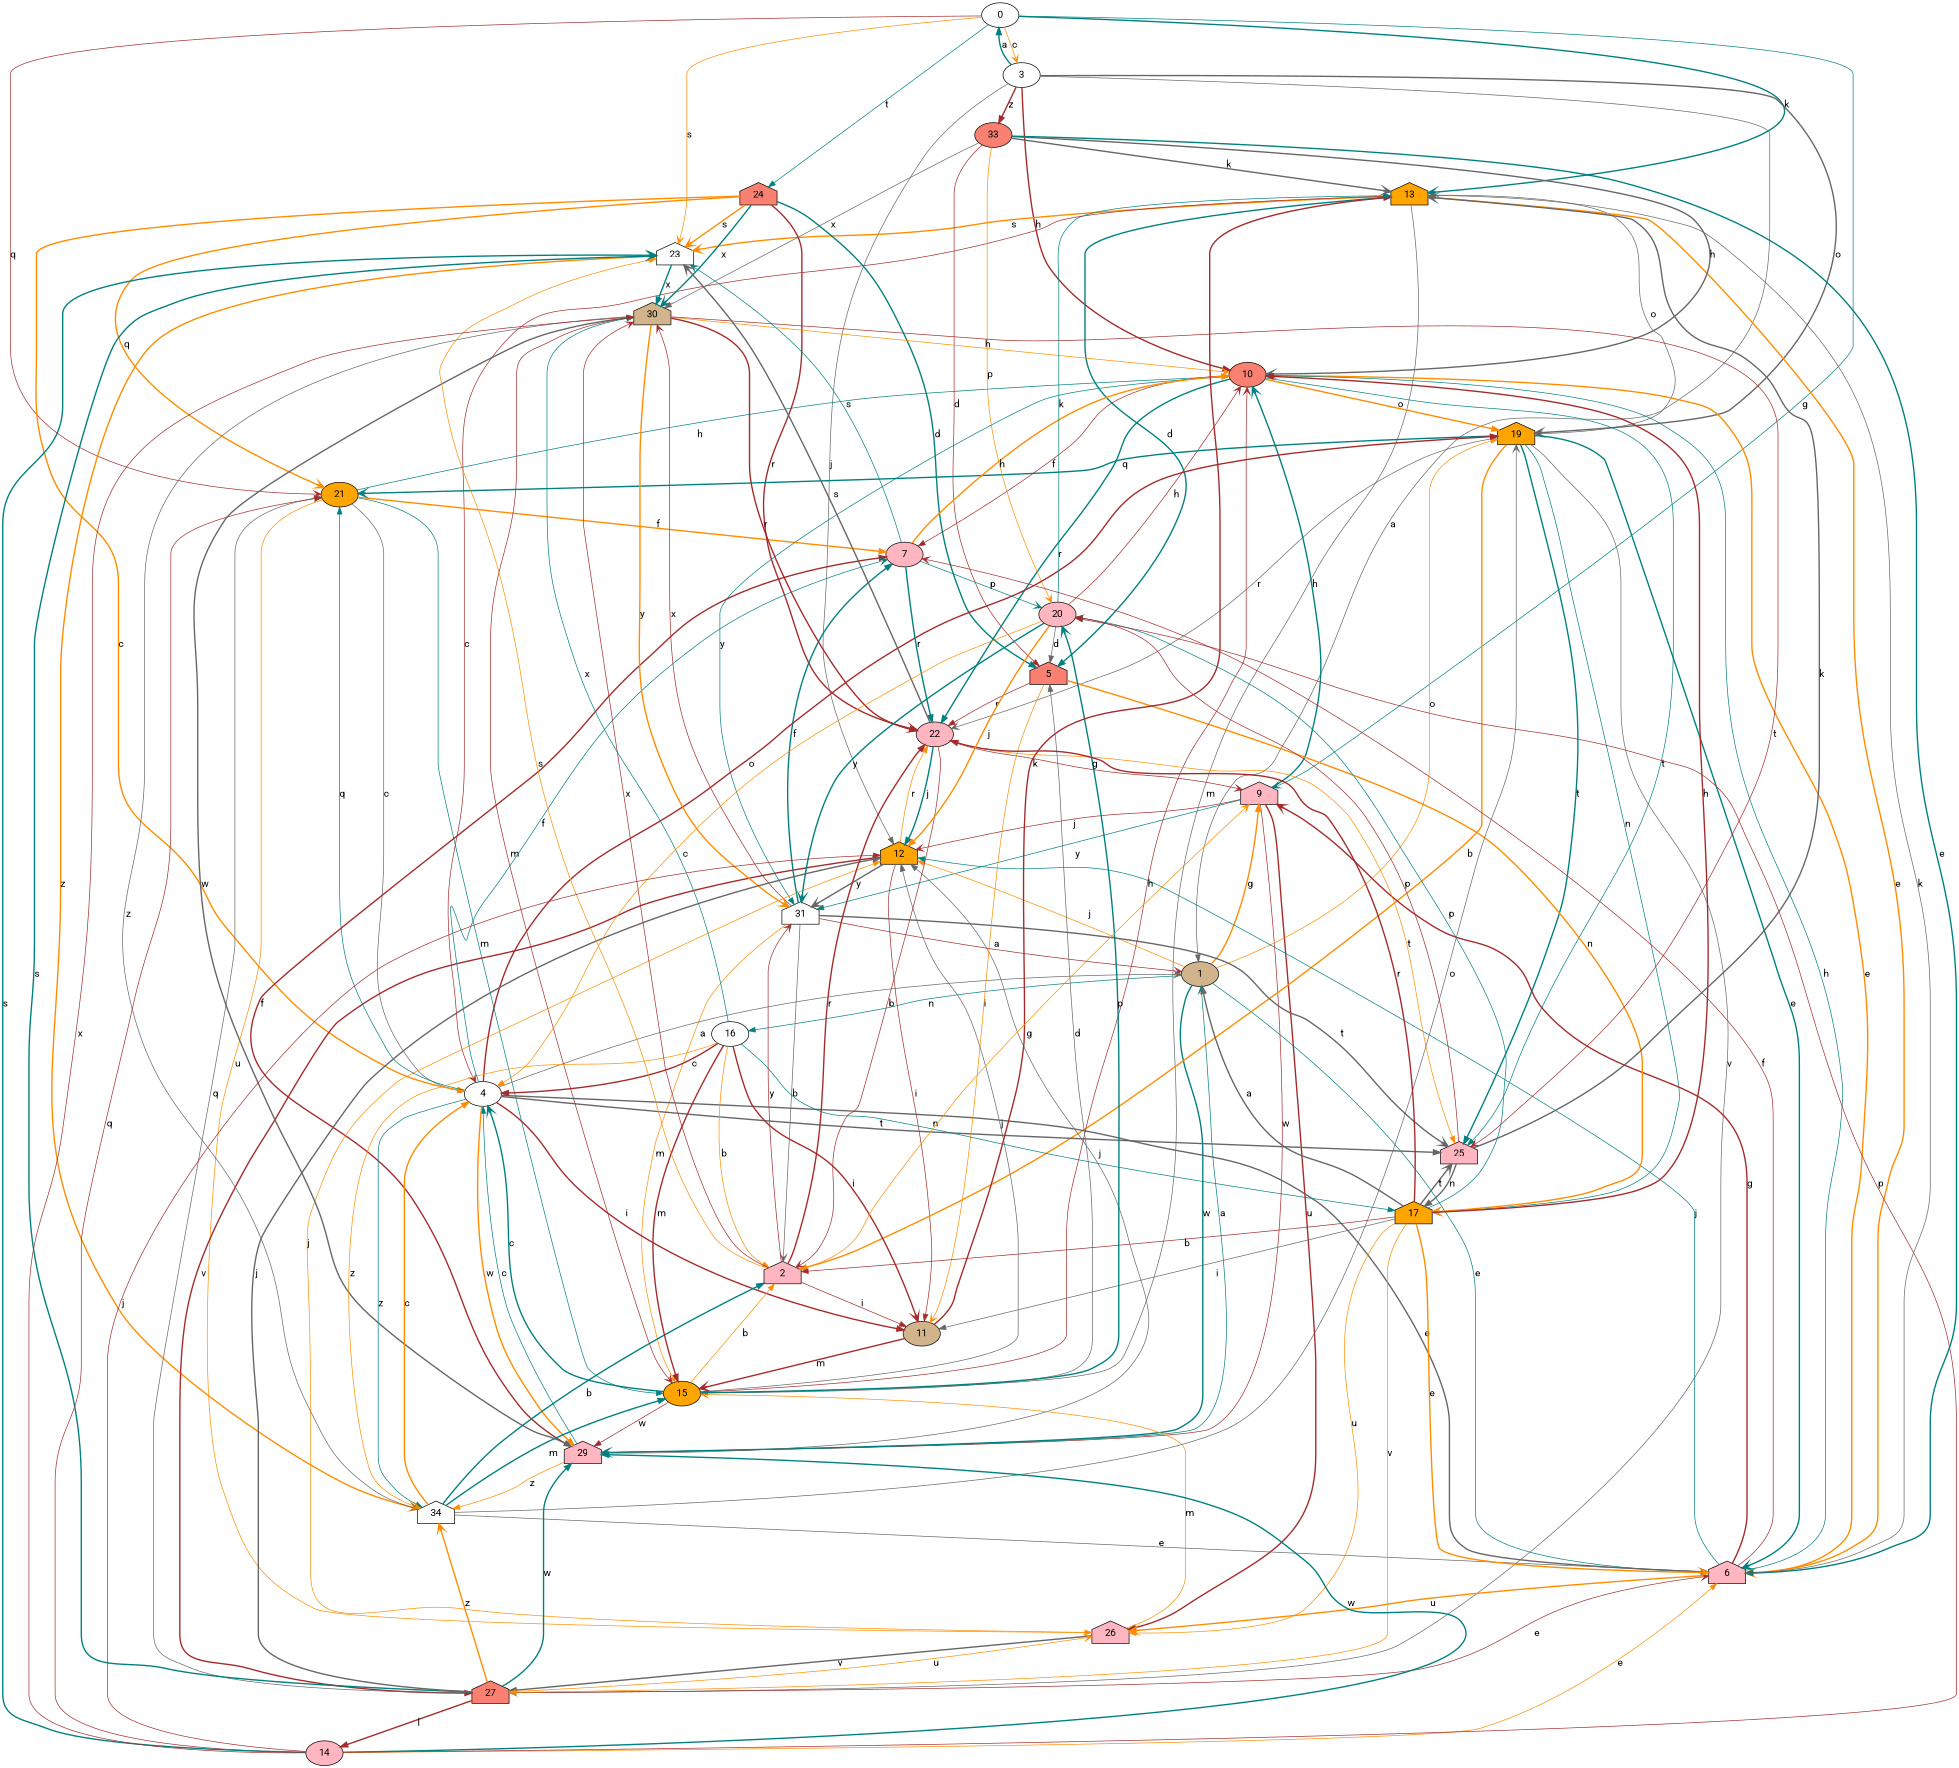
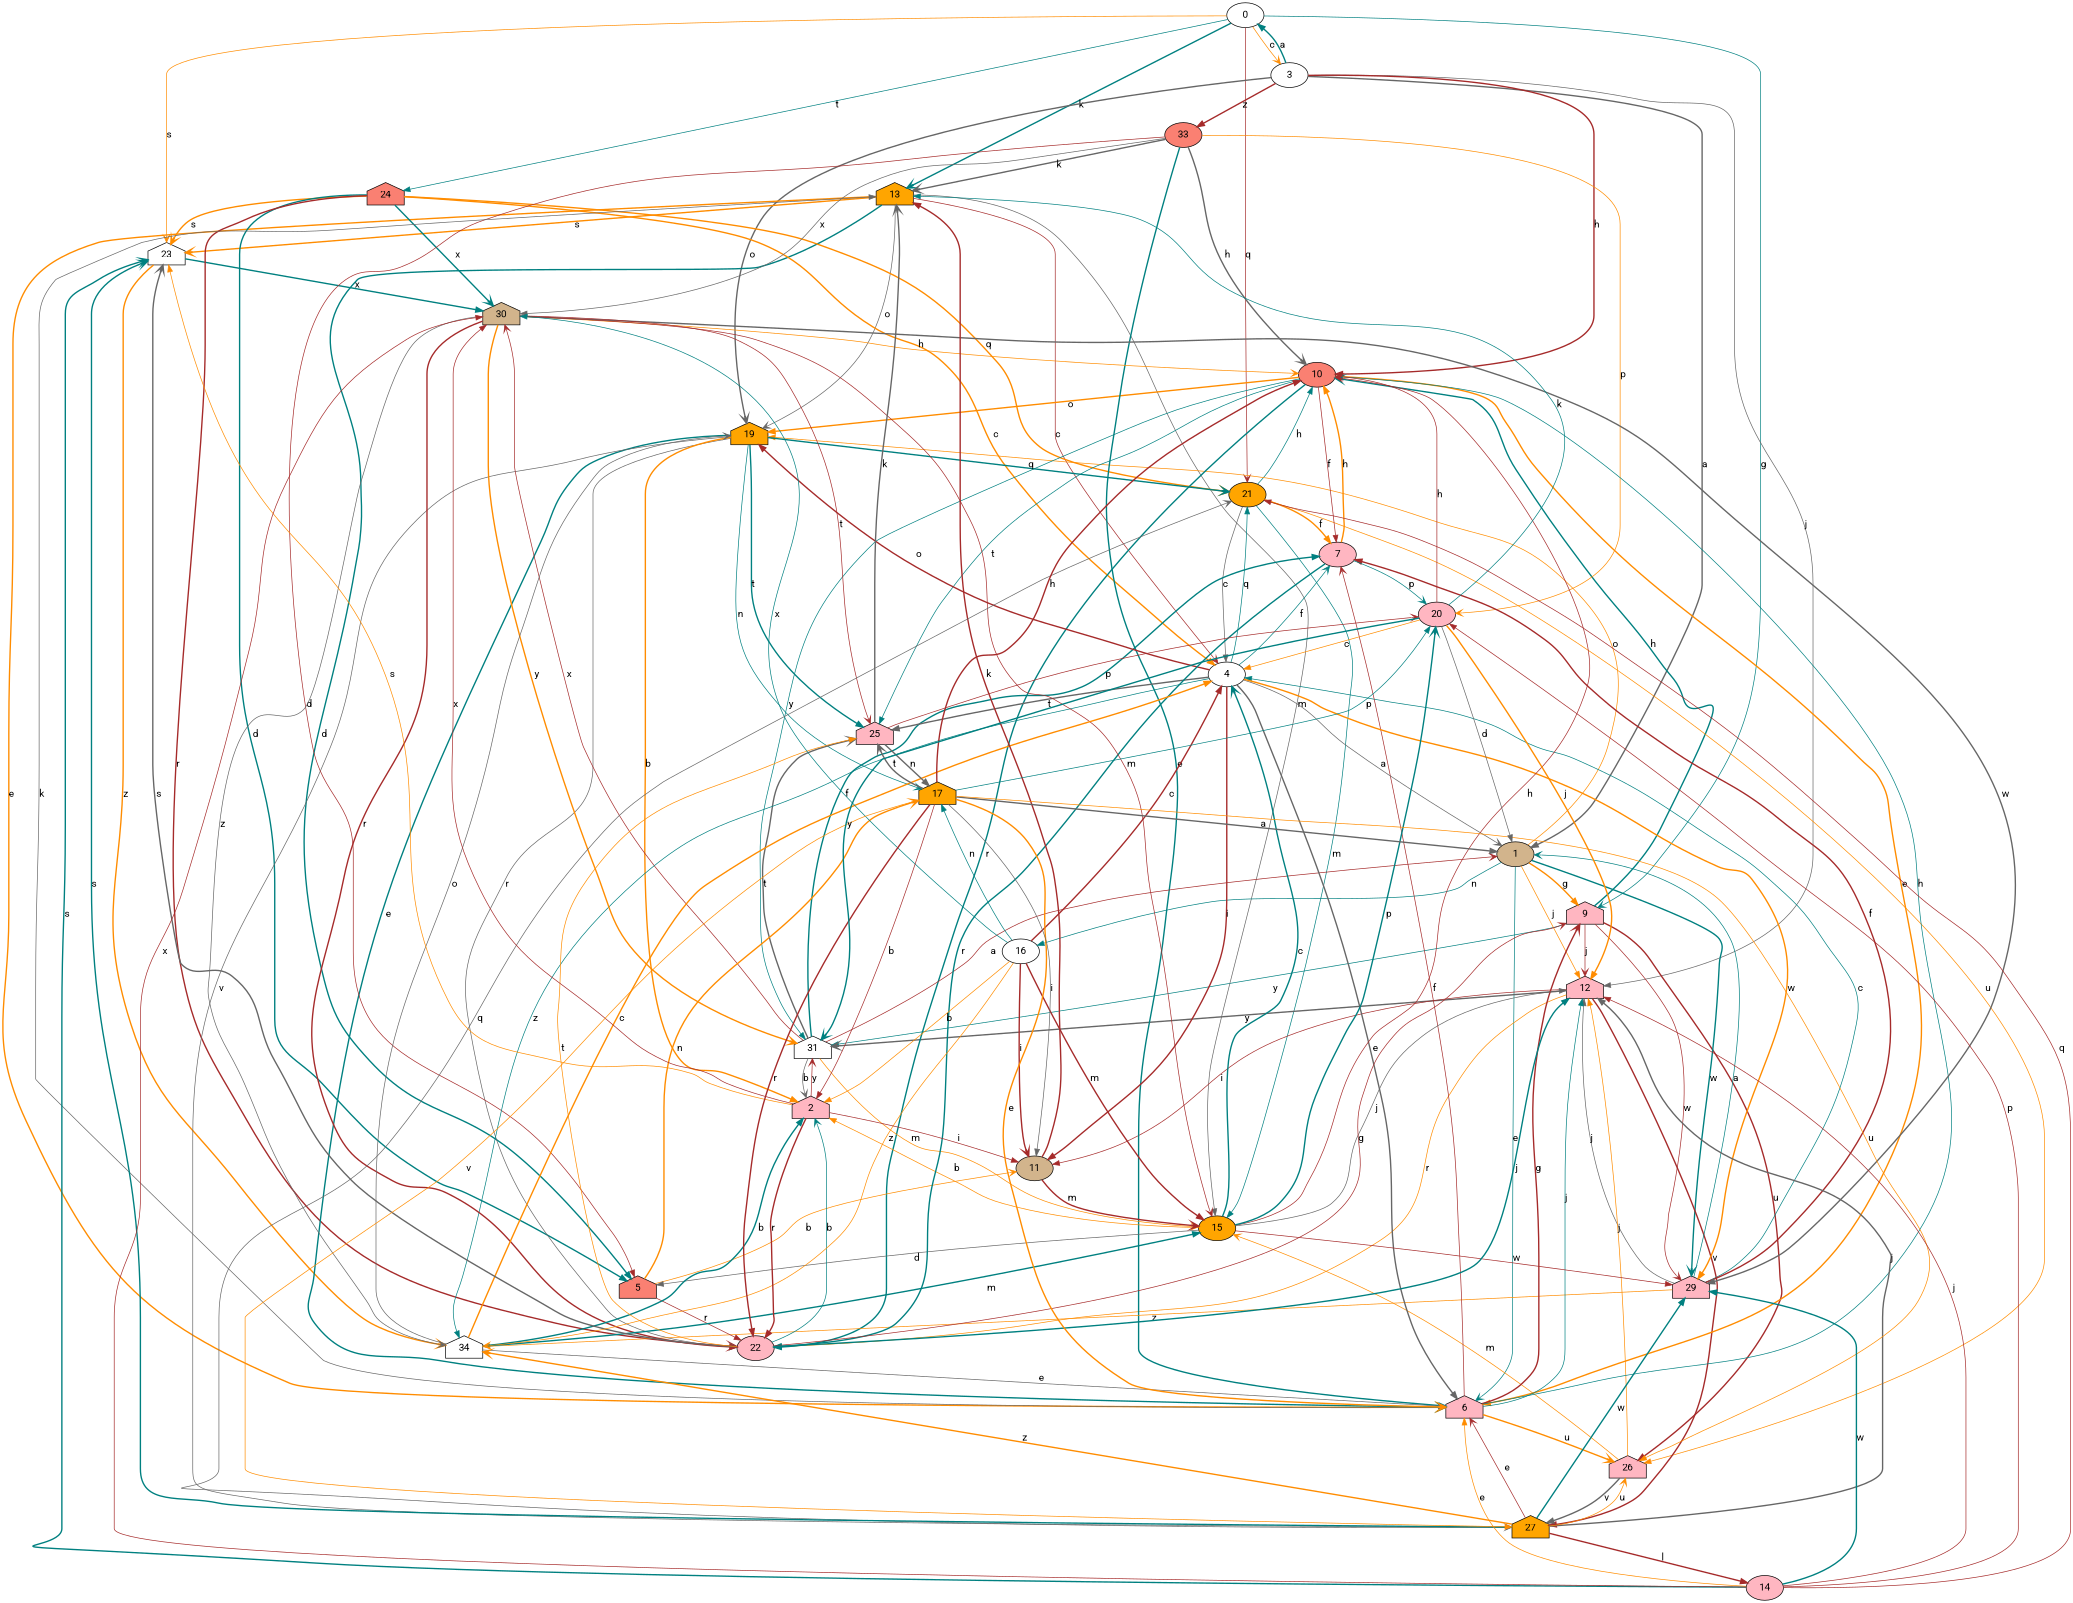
(1749, 329) -> (1702, 315)
(828, 383) -> none
(1053, 641) -> (1477, 730)
(625, 803) -> (453, 803)
(899, 854) -> (1585, 989)
(985, 1004) -> (809, 1228)
(885, 1013) -> (827, 1241)
(1014, 1036) -> none
(490, 1693) -> (1531, 1528)
